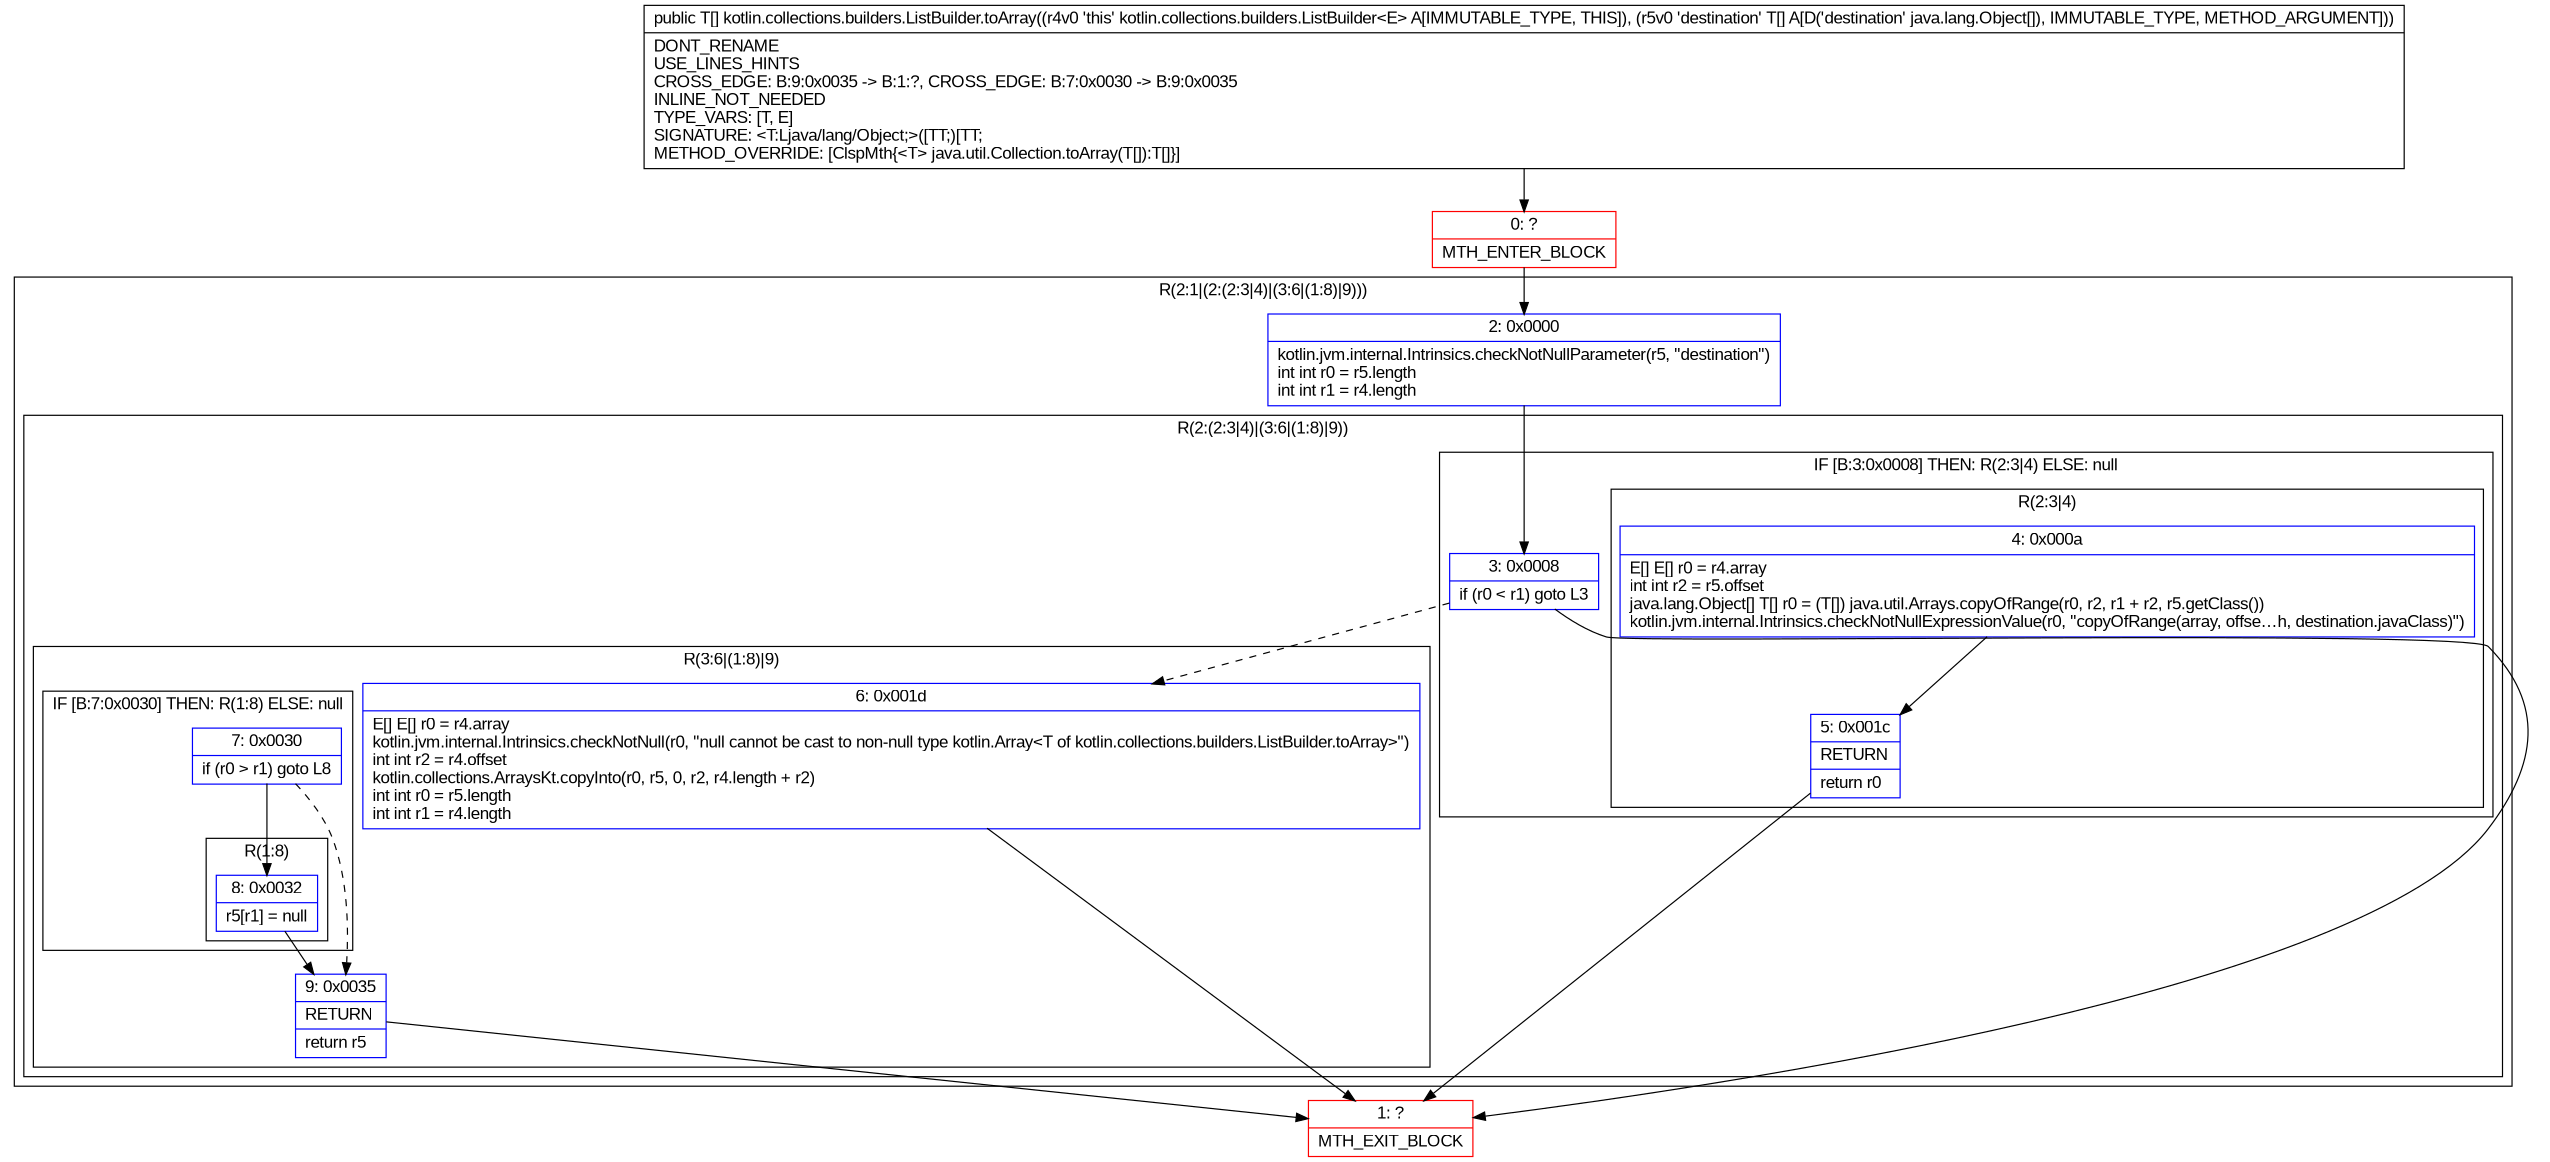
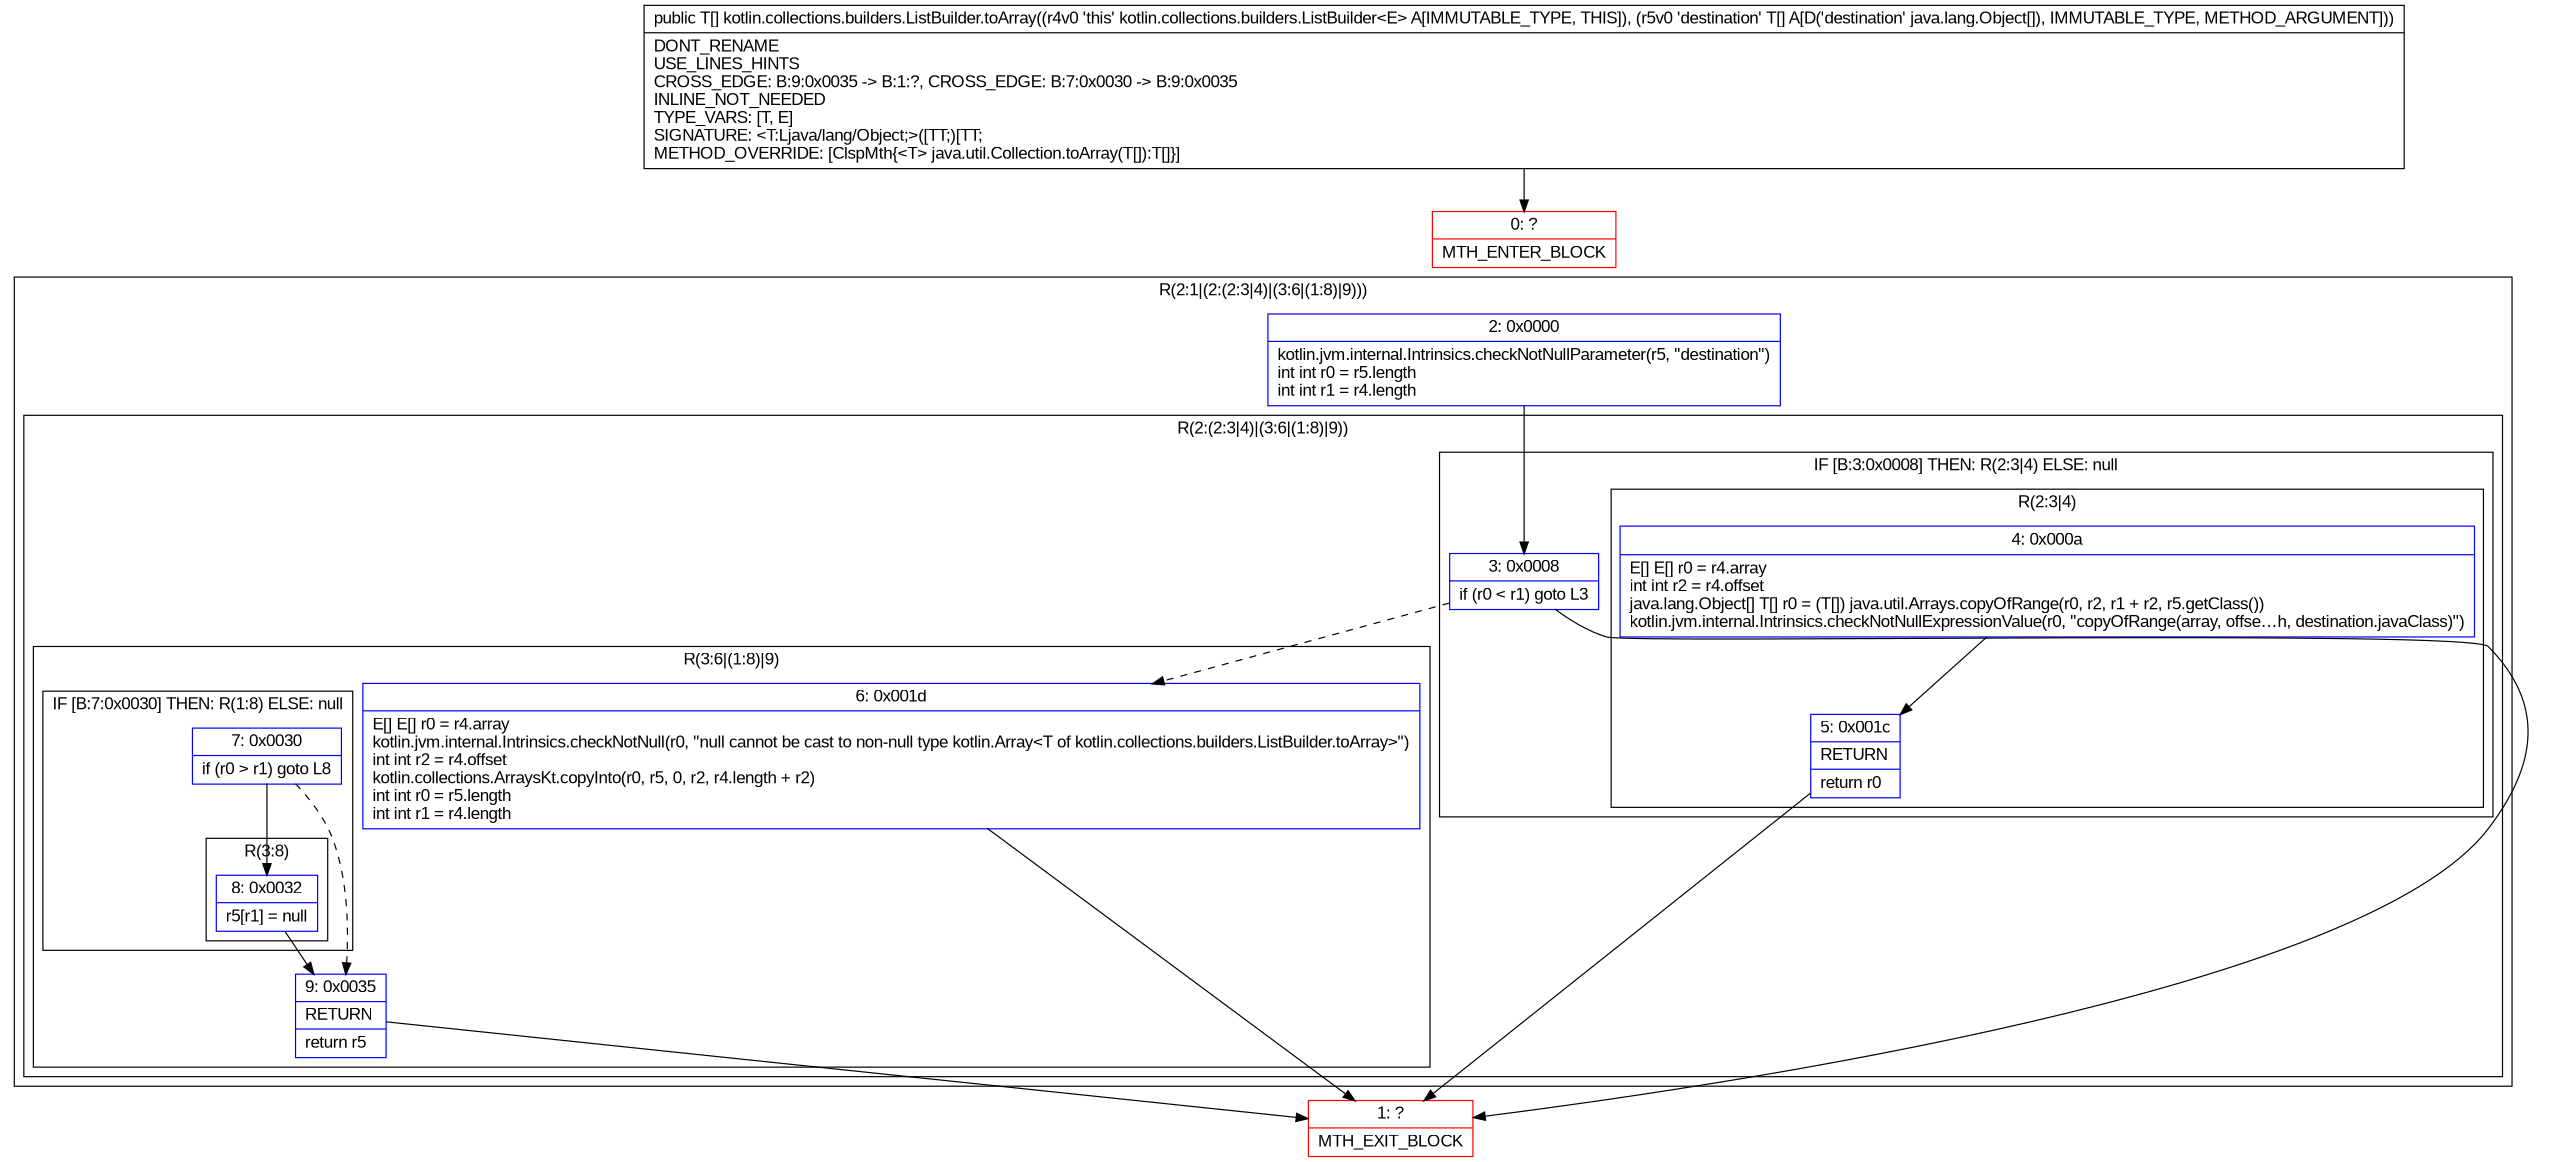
(1524, 285) -> none
(1697, 586) -> (1697, 586)
(267, 852) -> (267, 852)
